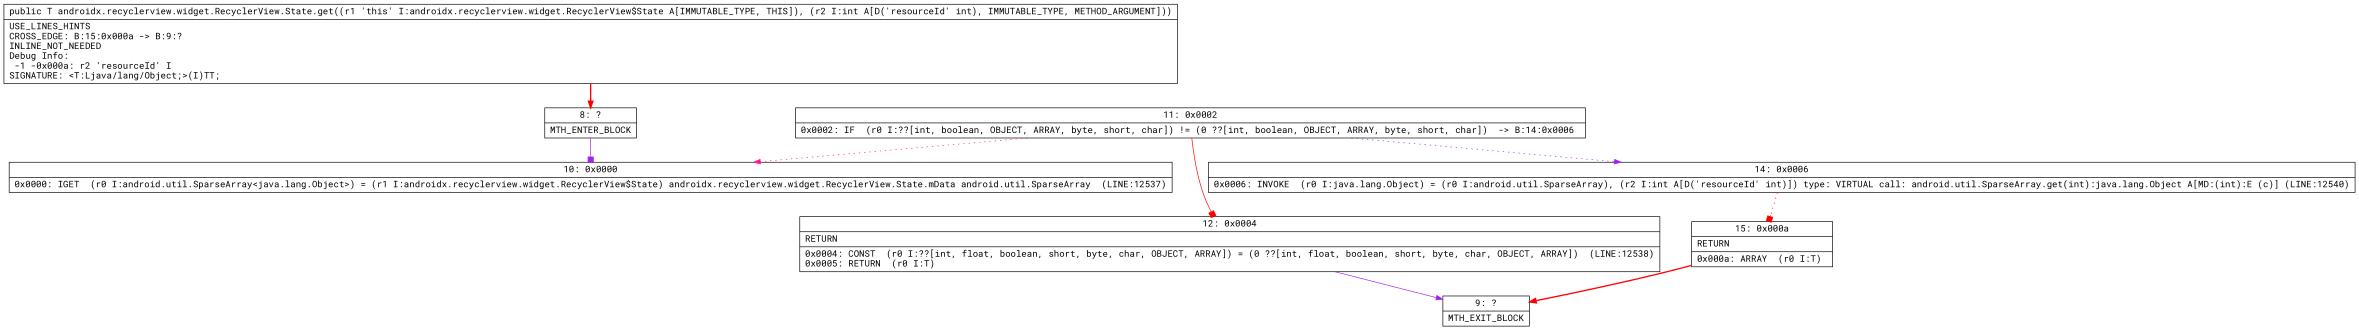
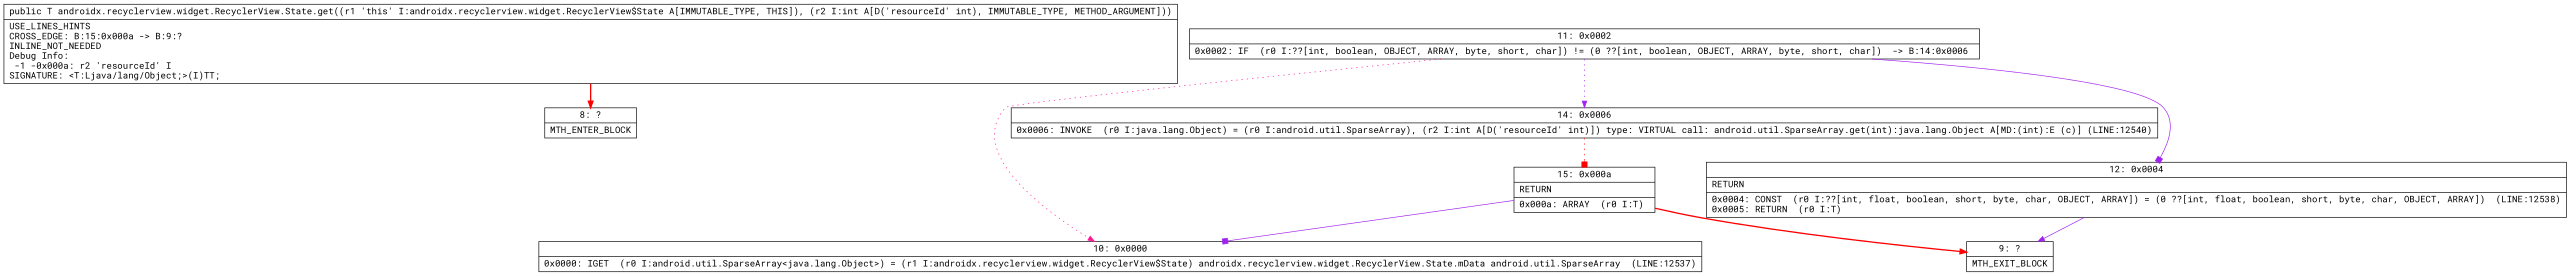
(591, 147) -> (1372, 221)
(1198, 175) -> (2046, 76)
